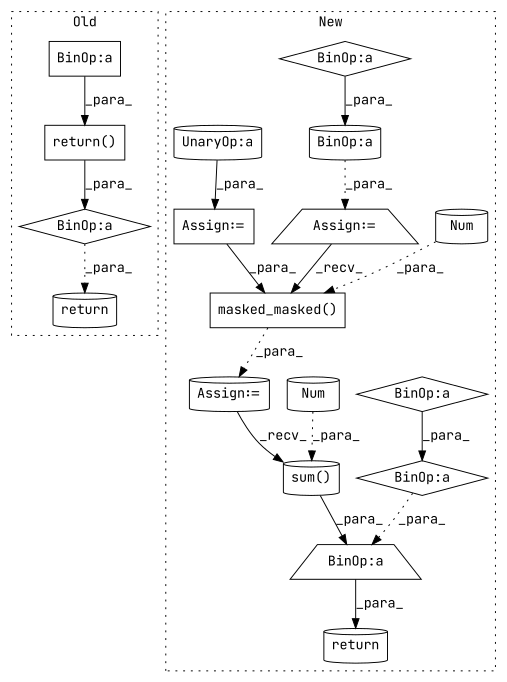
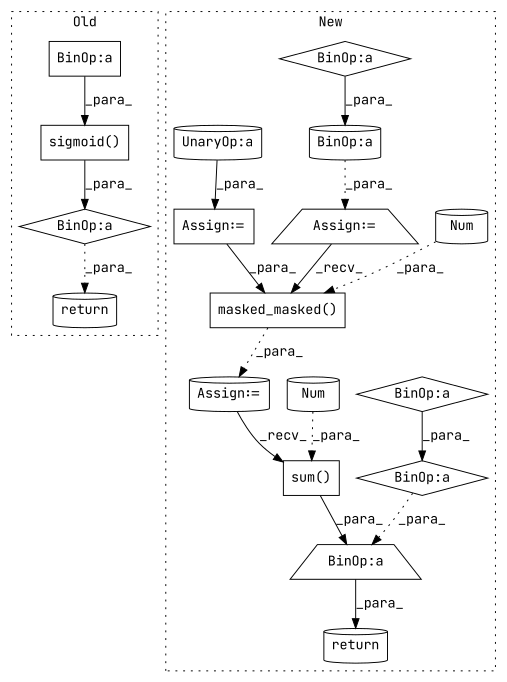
(85, 143) -> (85, 143)
(311, 478) -> (311, 478)
